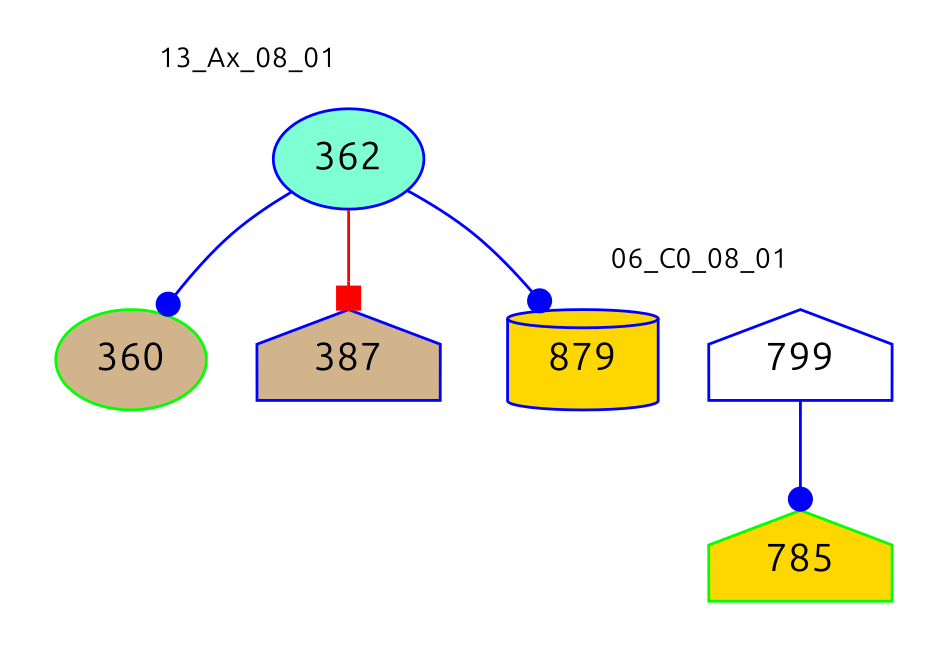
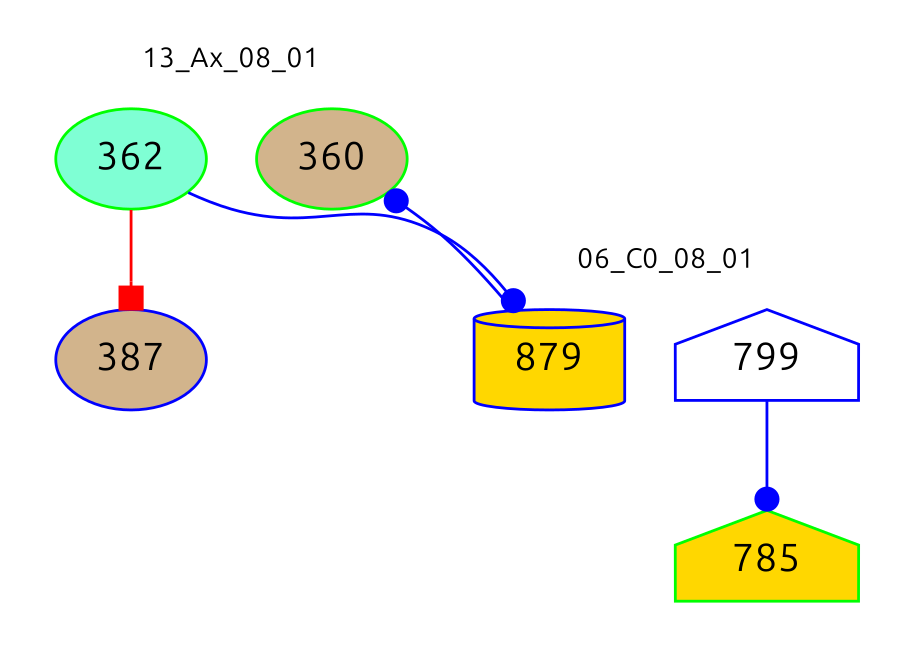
(349, 159) -> (131, 159)
(228, 237) -> (462, 254)
(349, 360) -> (131, 360)
